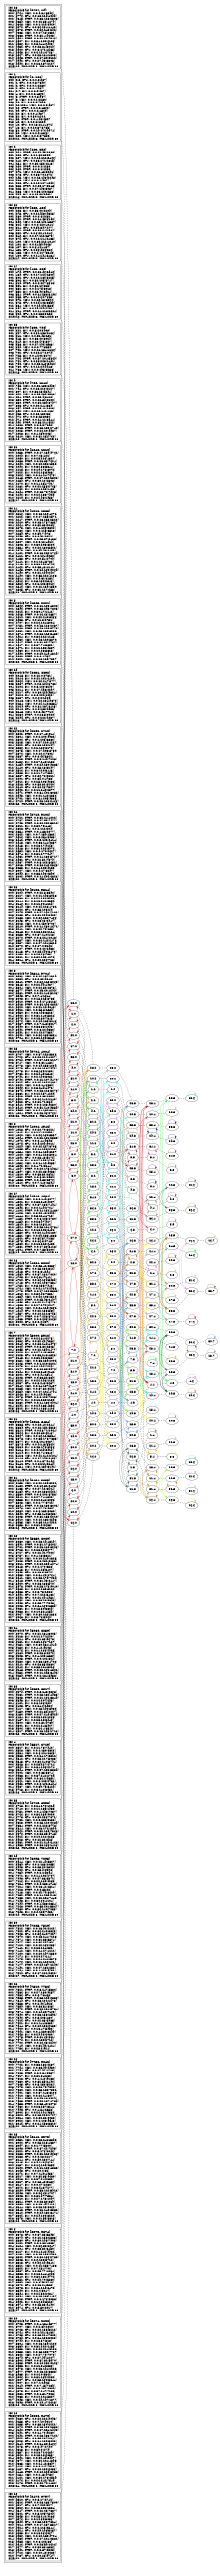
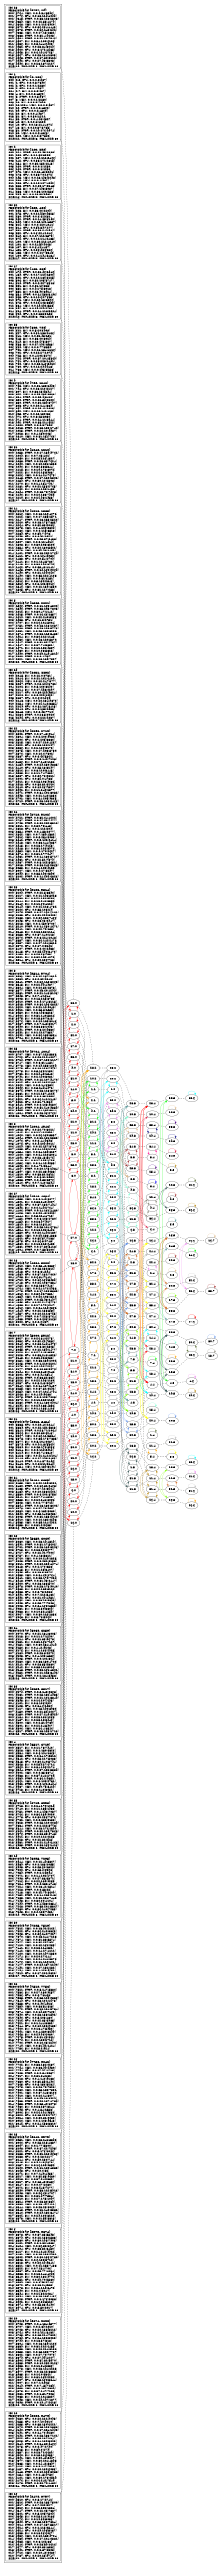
none -> (128, 1290)
